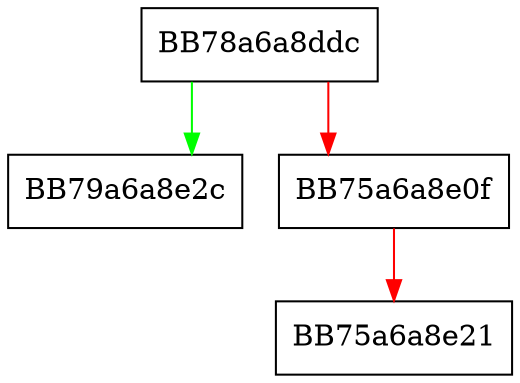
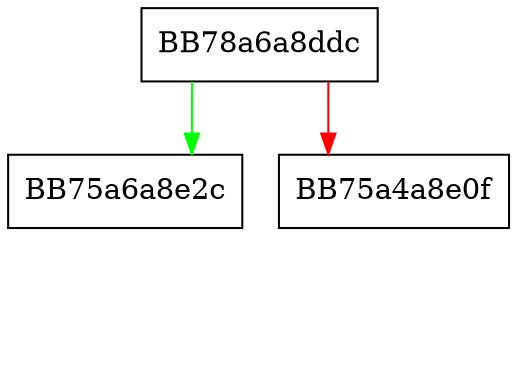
(125, 191) -> (125, 191)
(394, 191) -> (394, 191)
(394, 338) -> none
